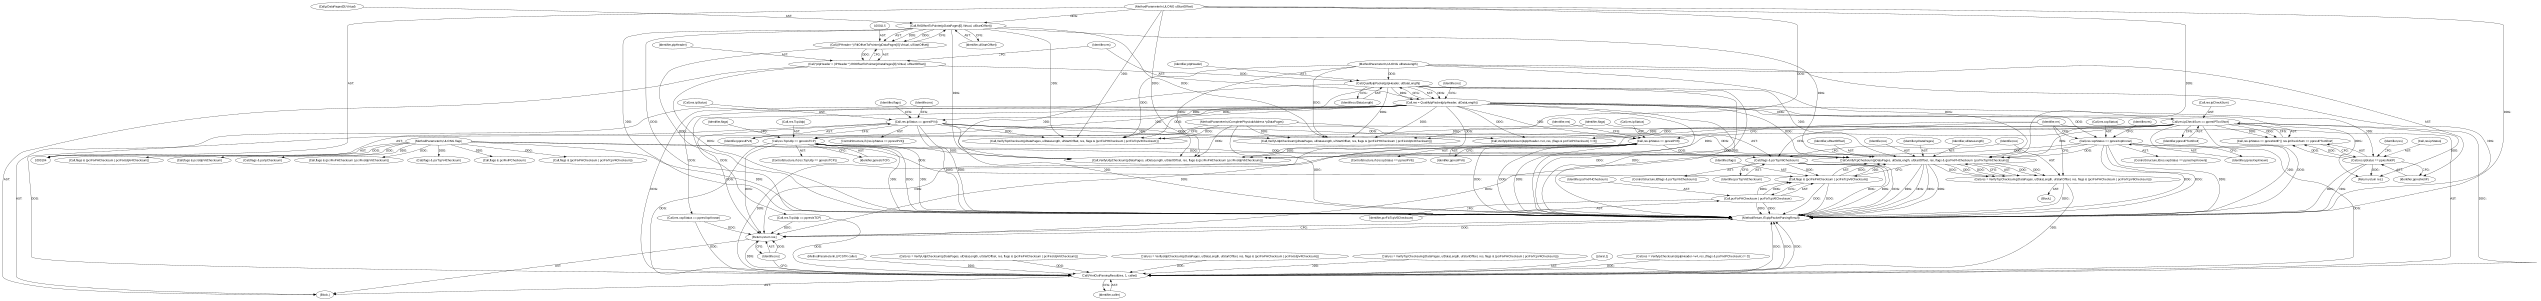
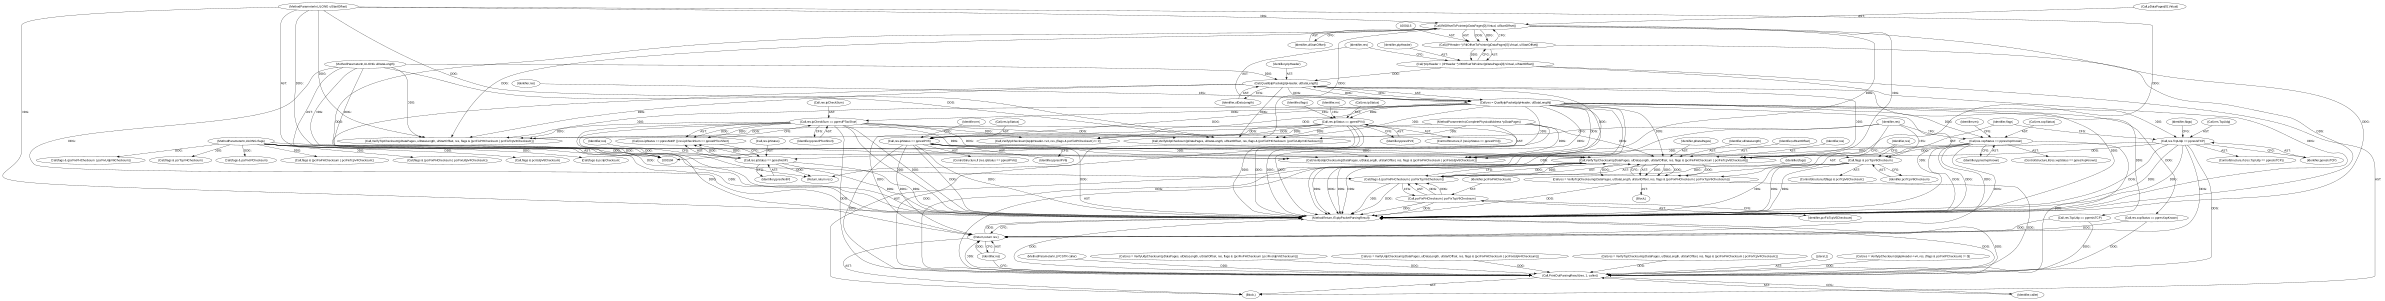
(1978, 69) -> (429, 148)
